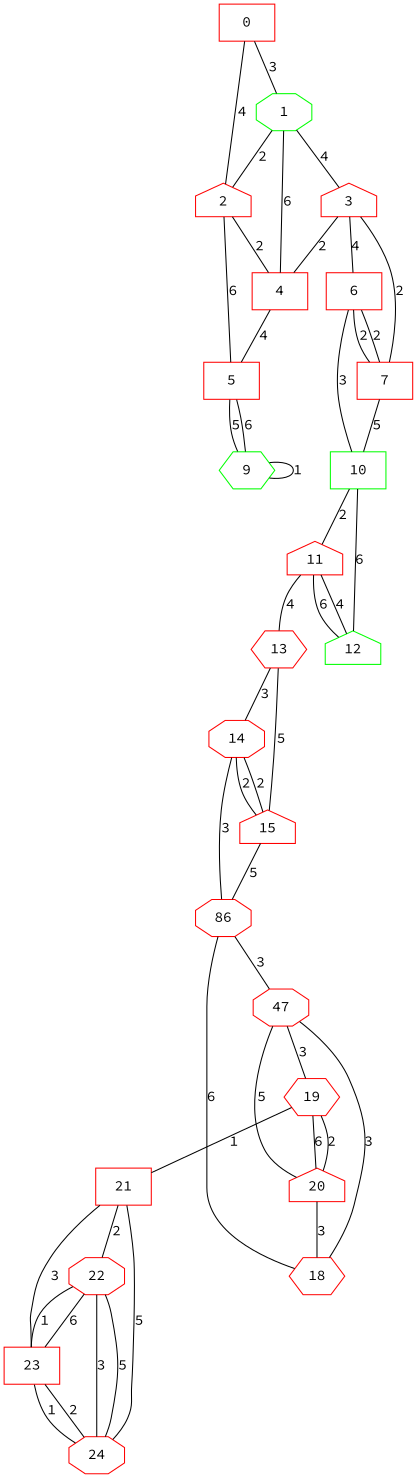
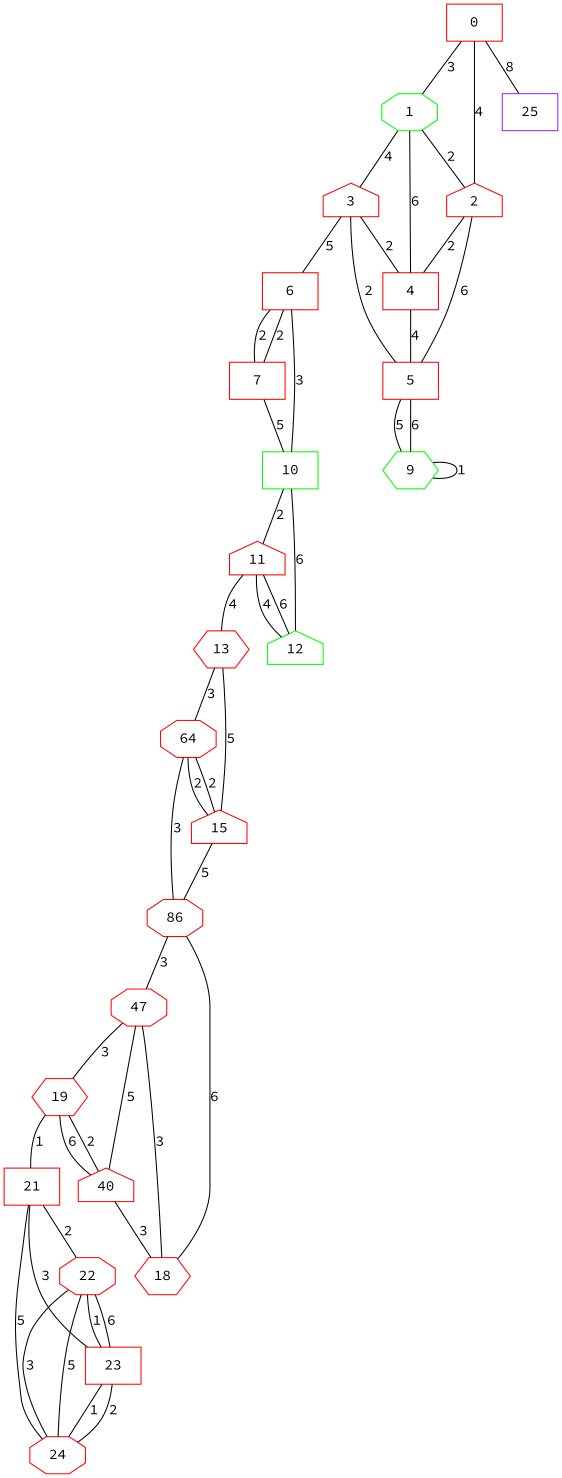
none -> (530, 112)
(356, 246) -> (330, 246)
(394, 286) -> (359, 294)
(237, 739) -> (188, 739)
(317, 1187) -> (106, 1187)
